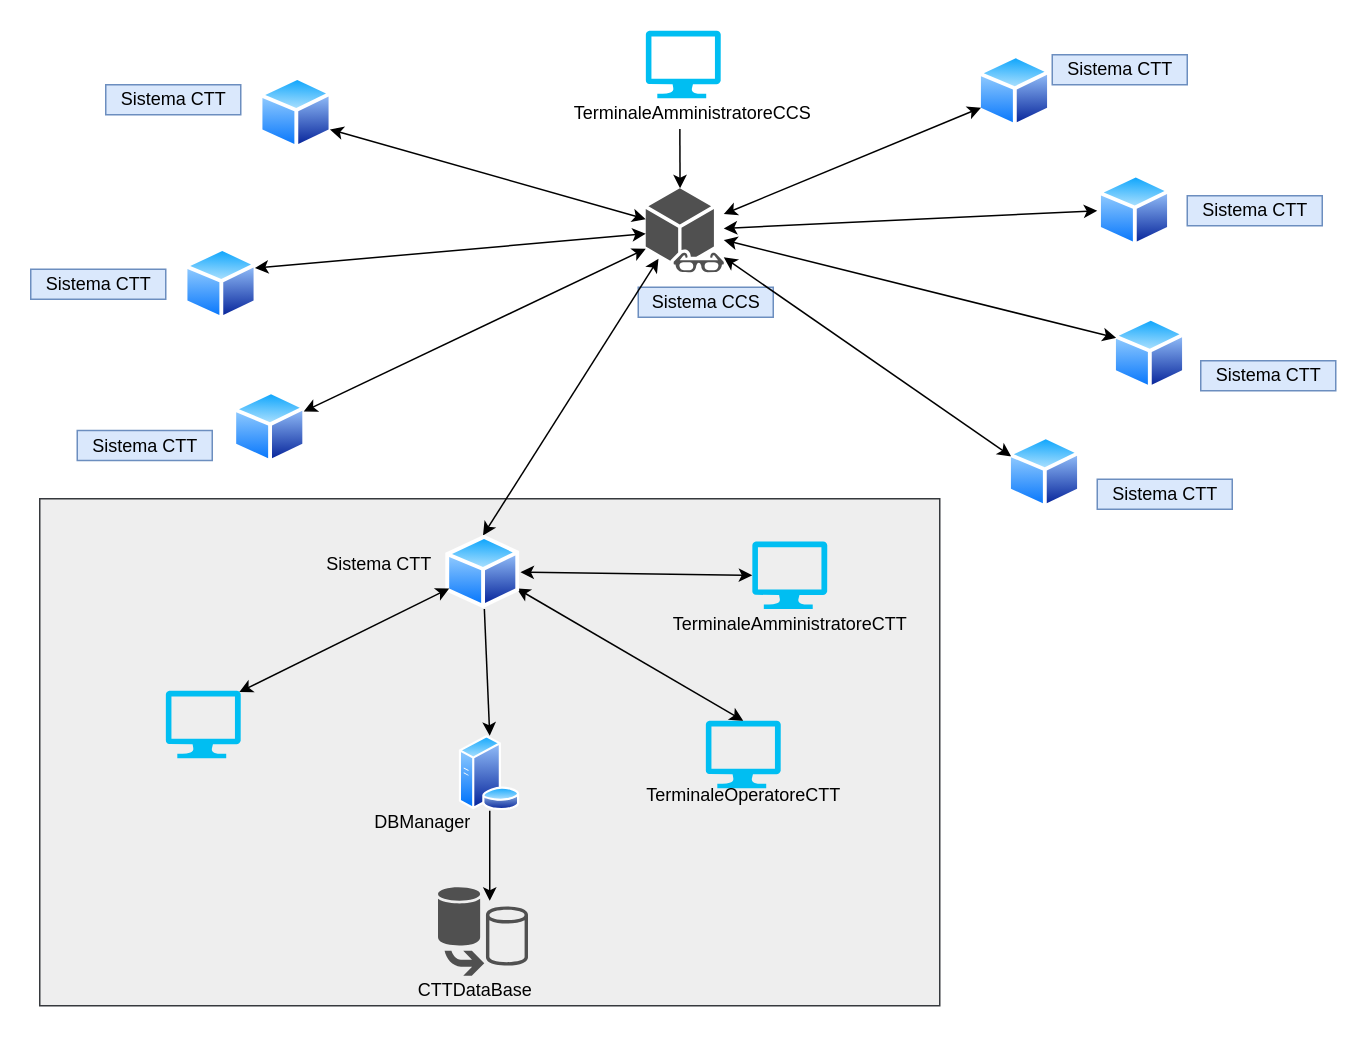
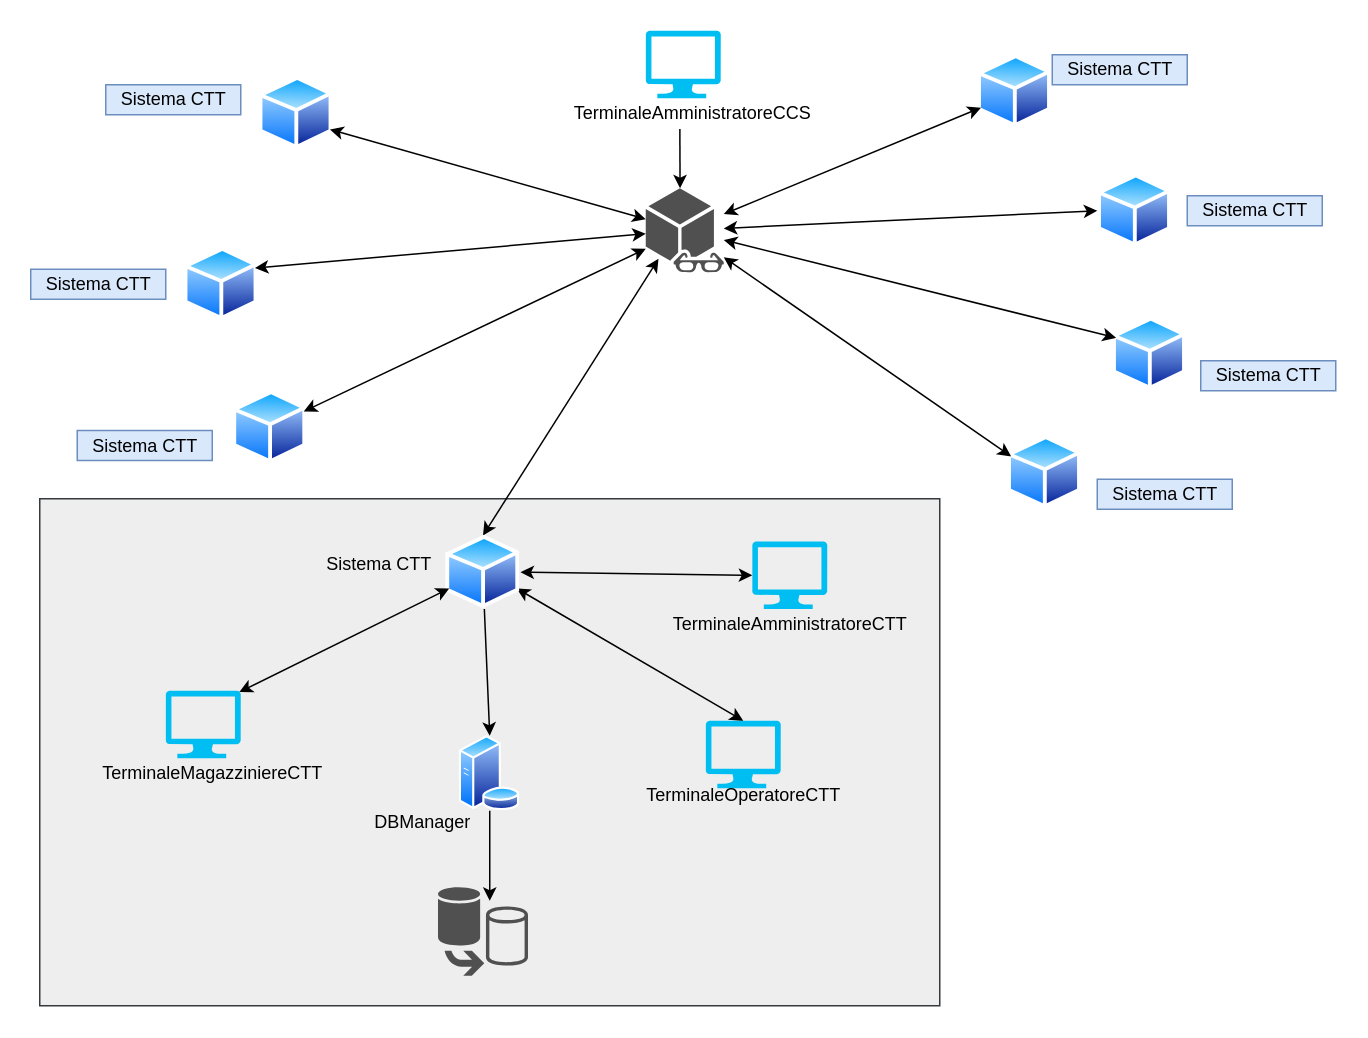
(706, 302) -> none
none -> (212, 773)
(475, 991) -> none
